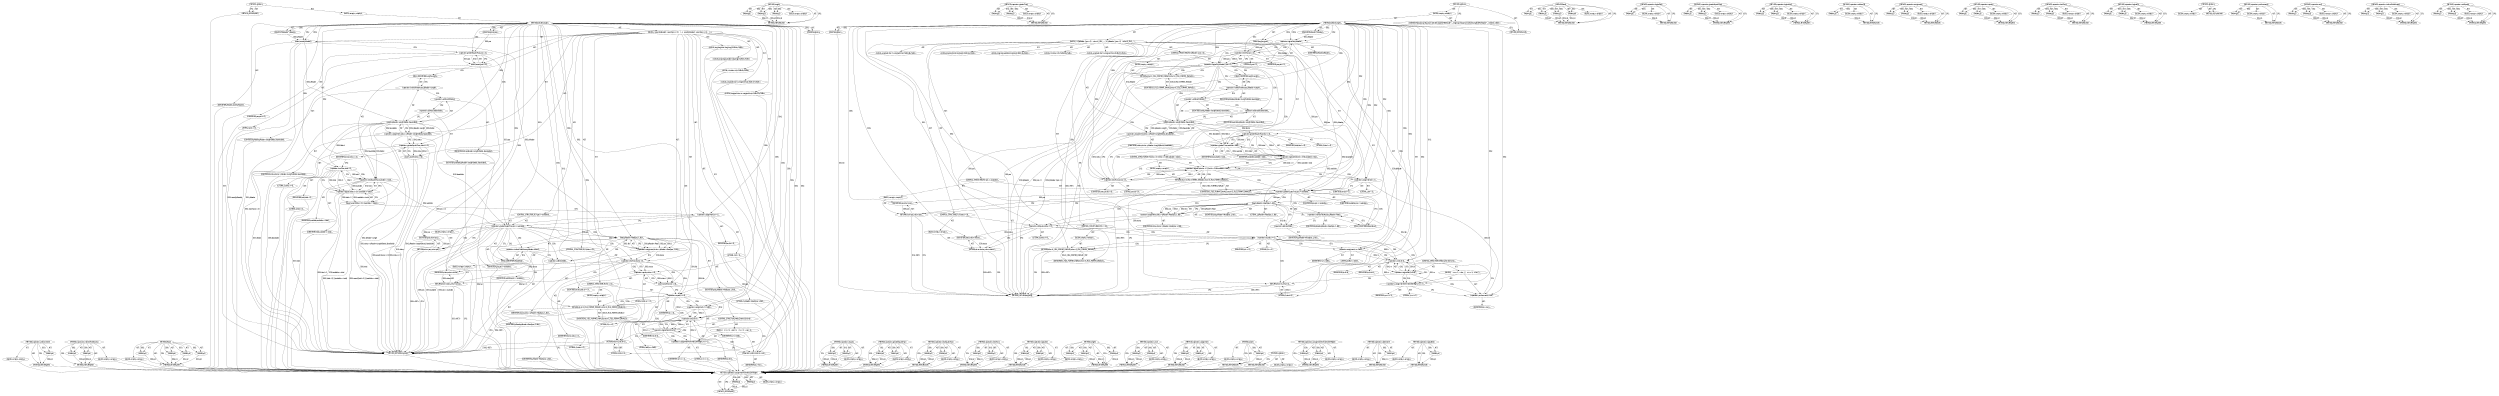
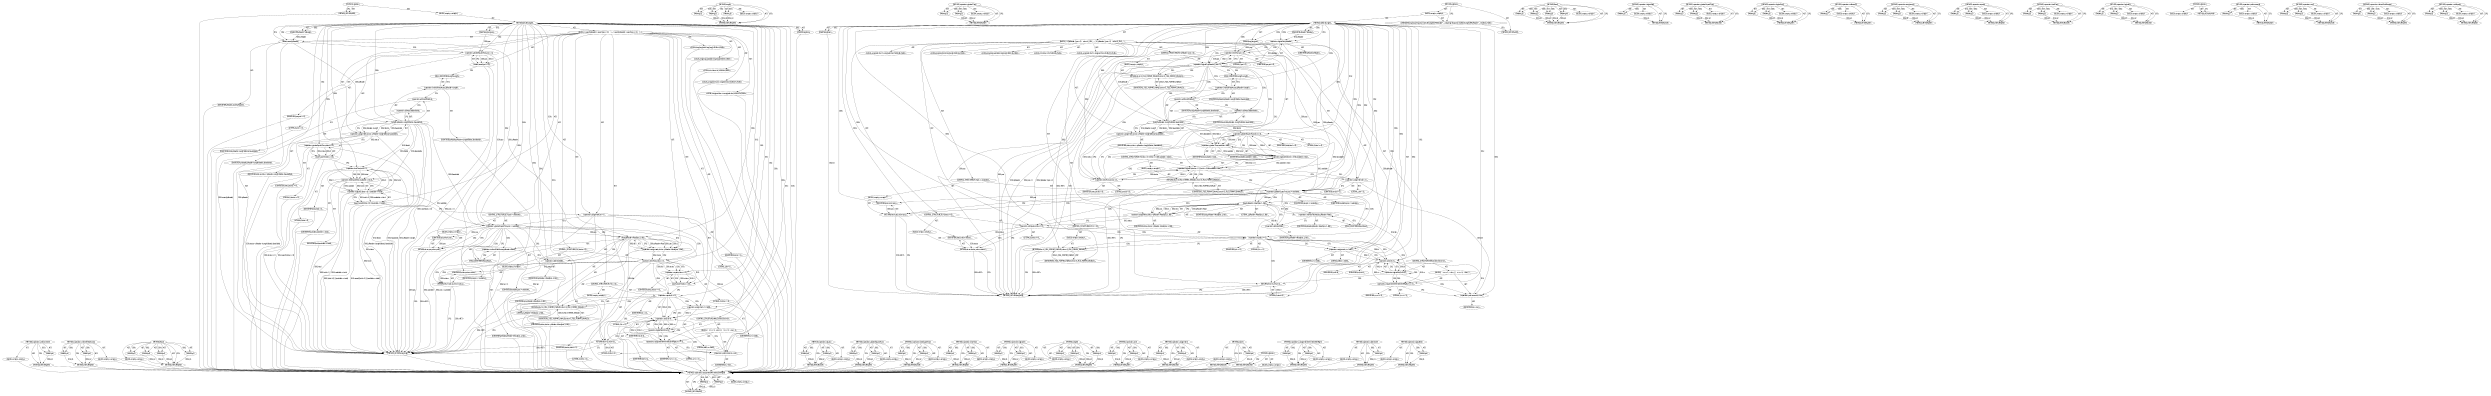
(344, 163) -> (340, 163)
